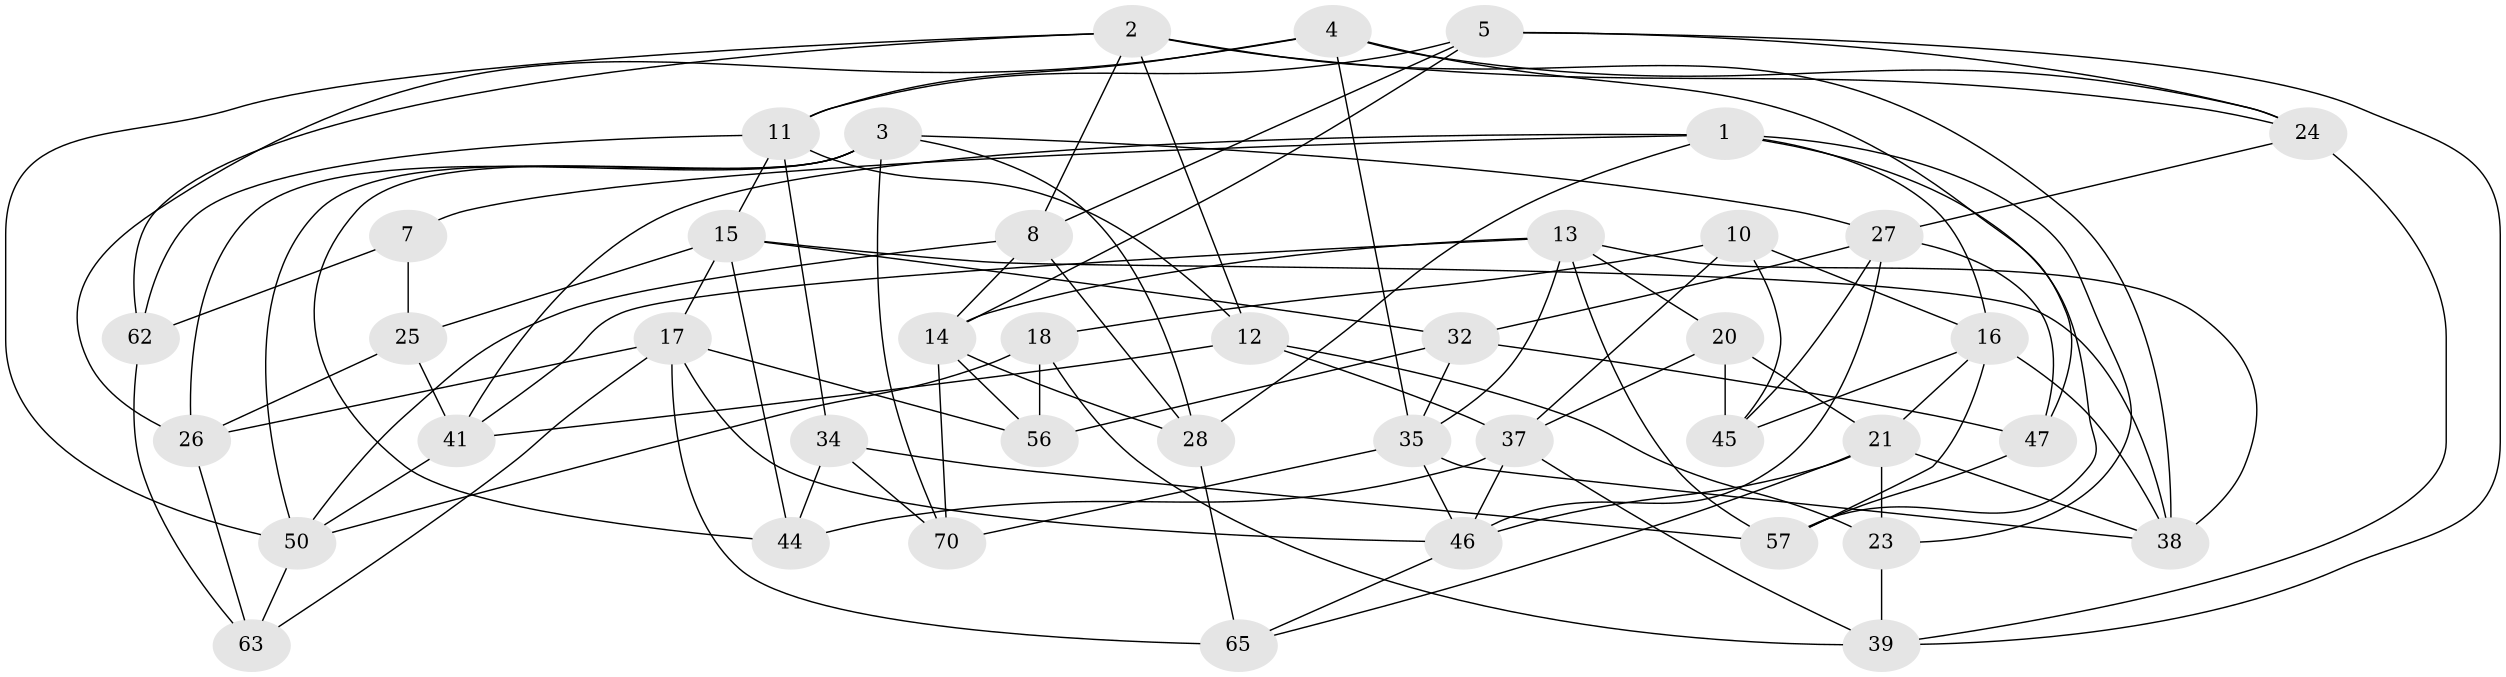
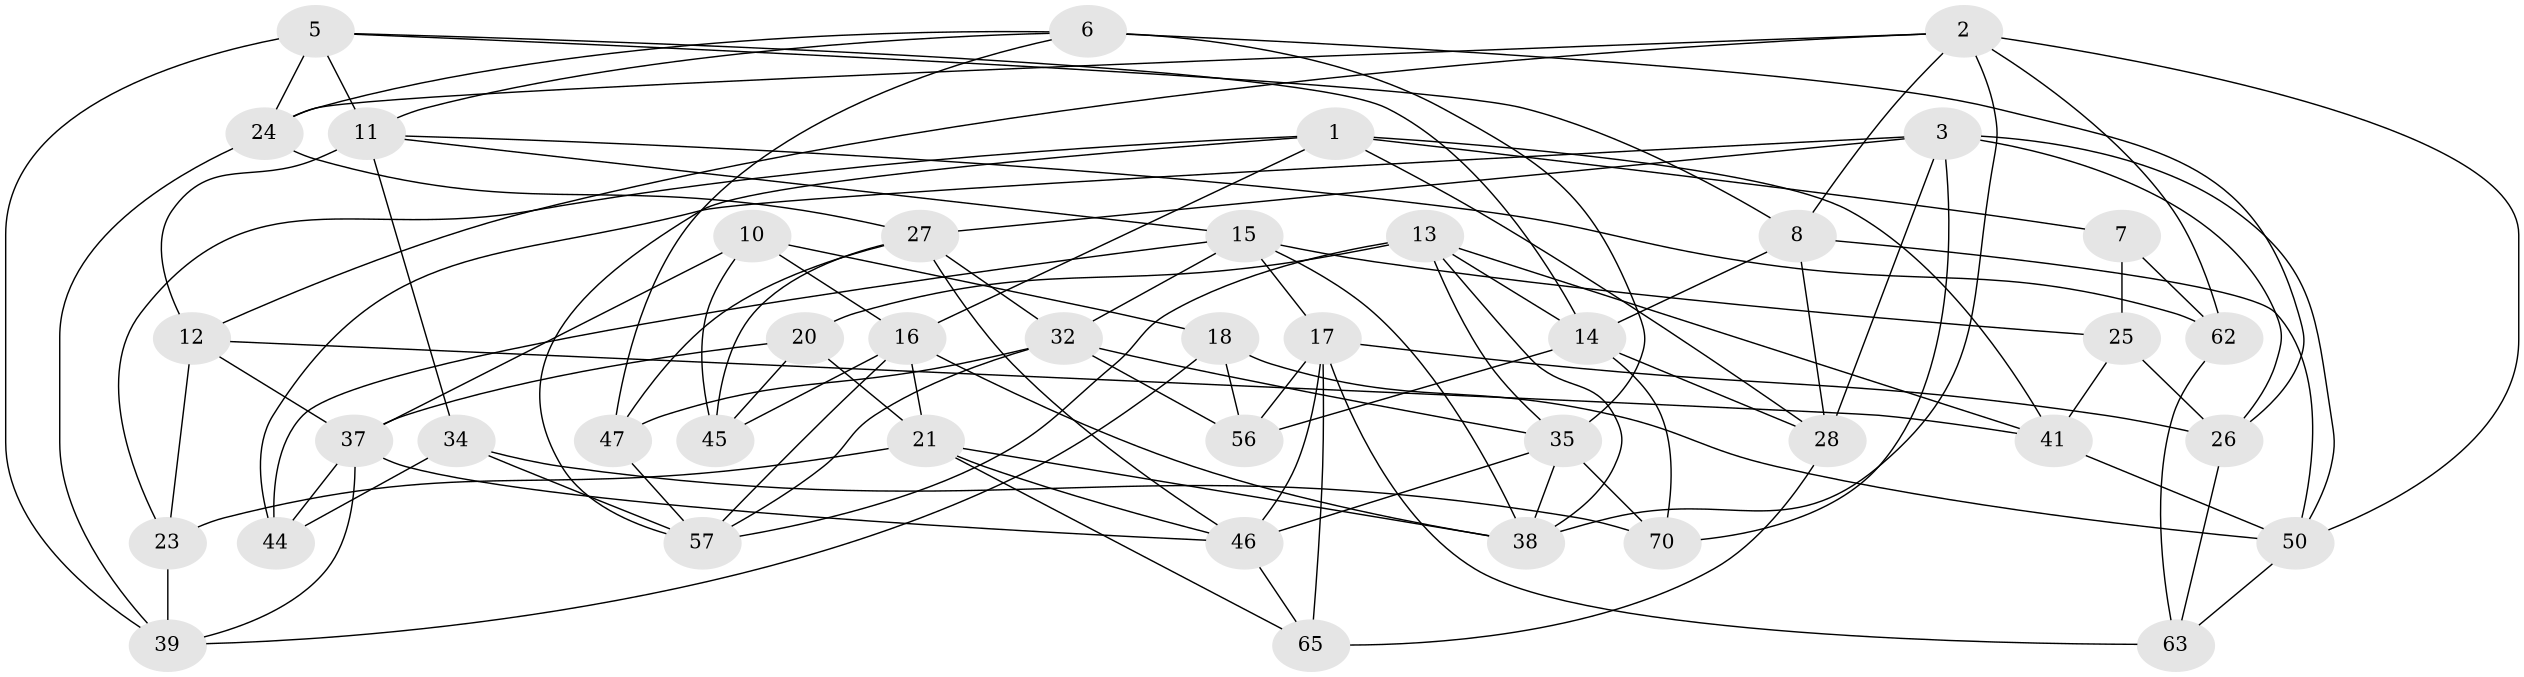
(1333, 31) -> (1088, 31)
none -> (869, 419)
